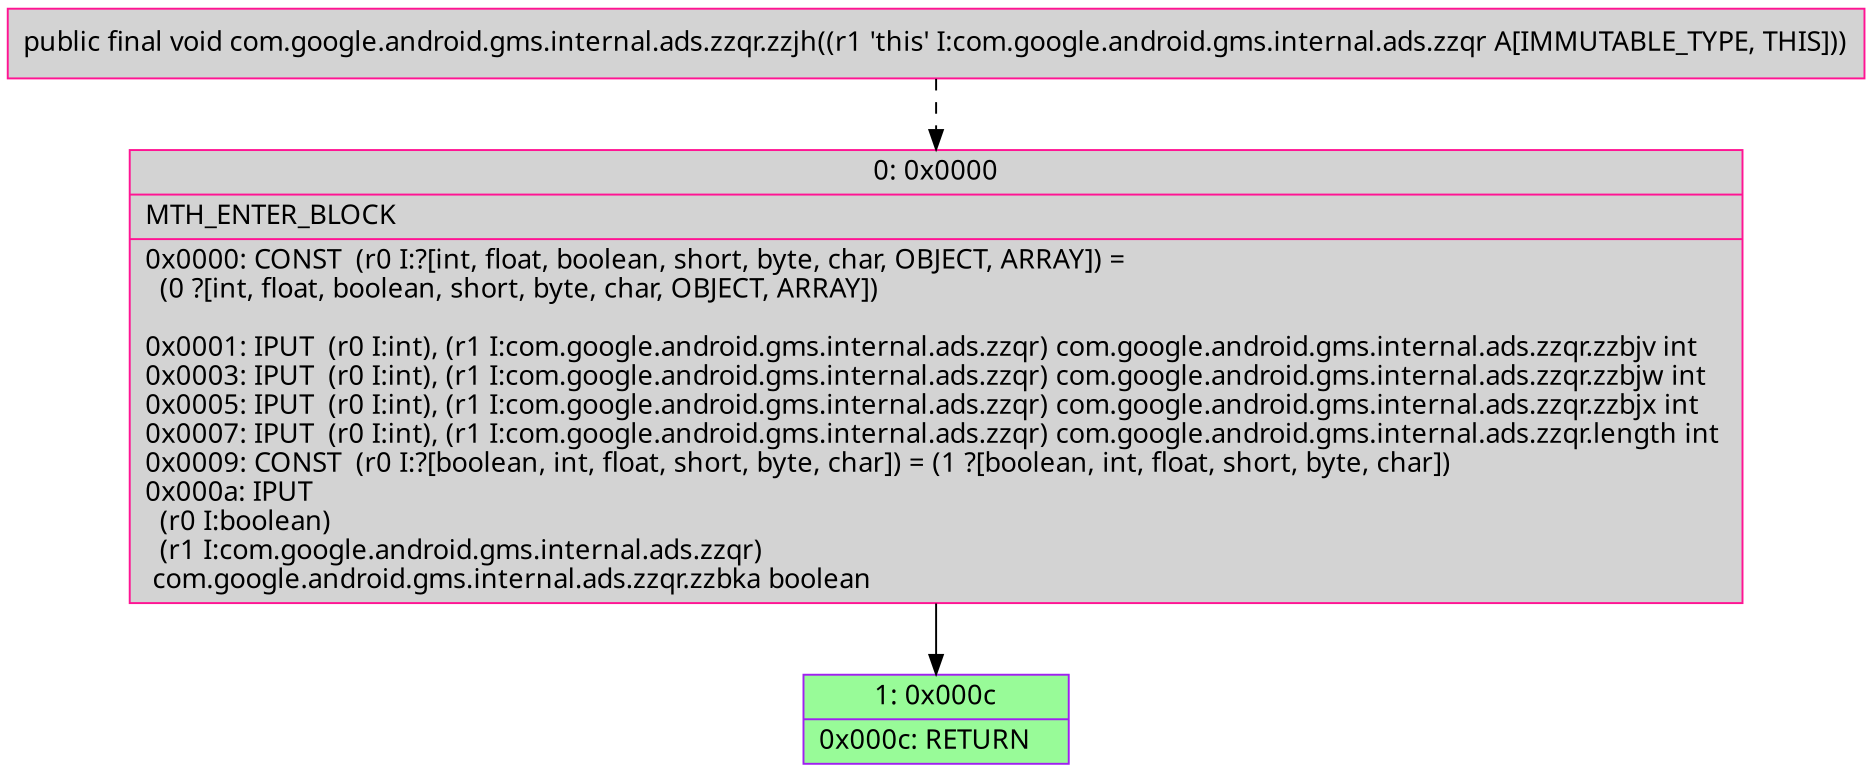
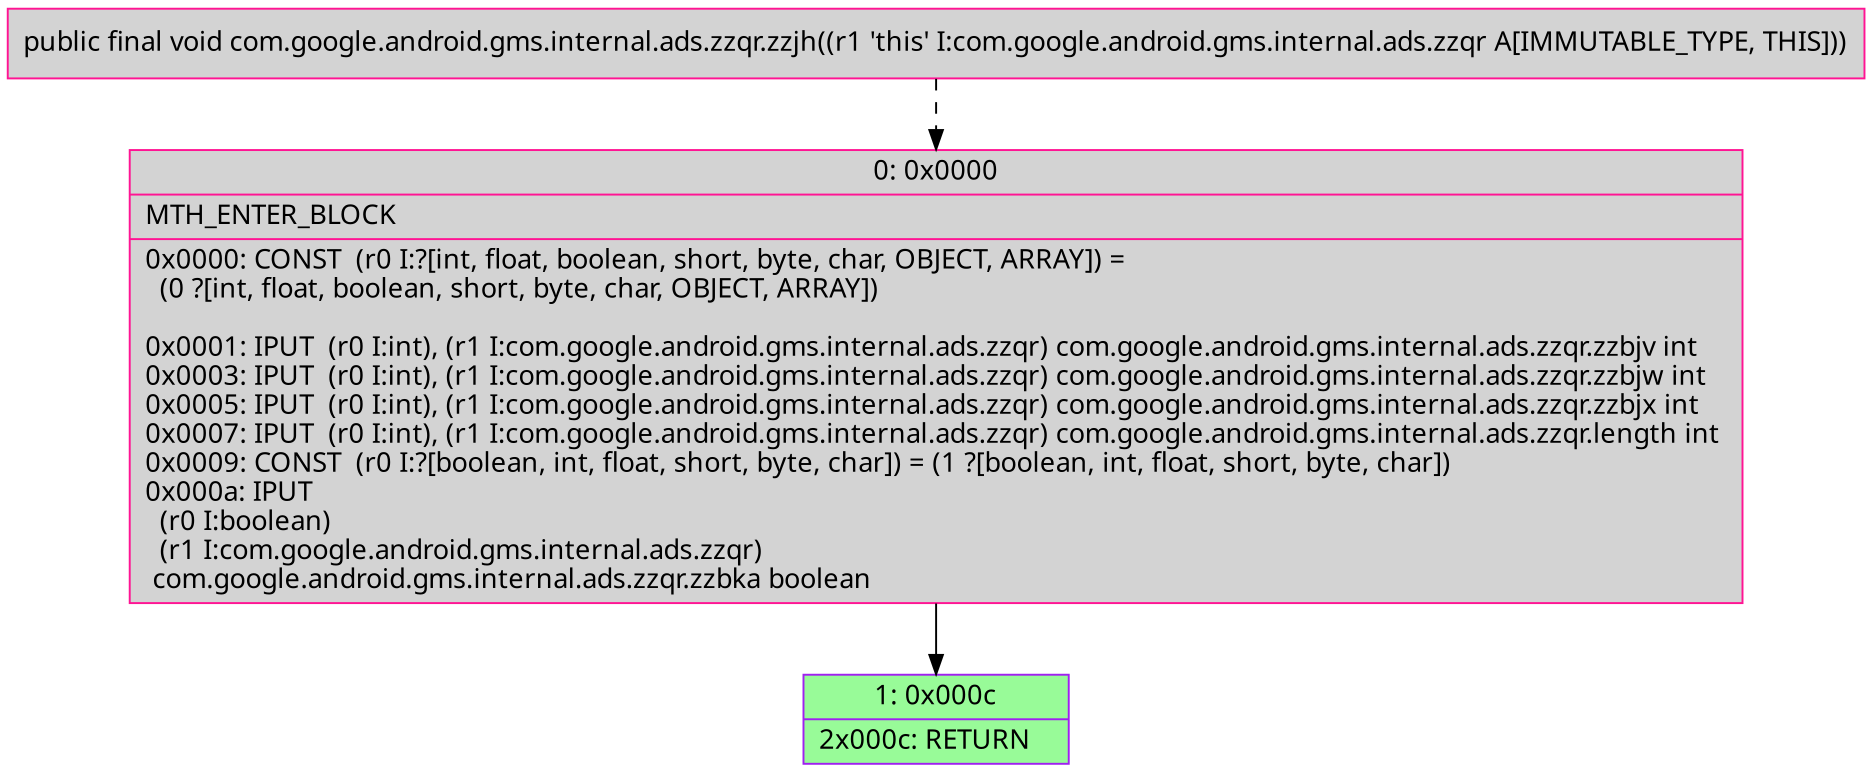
(936, 741) -> (936, 741)
